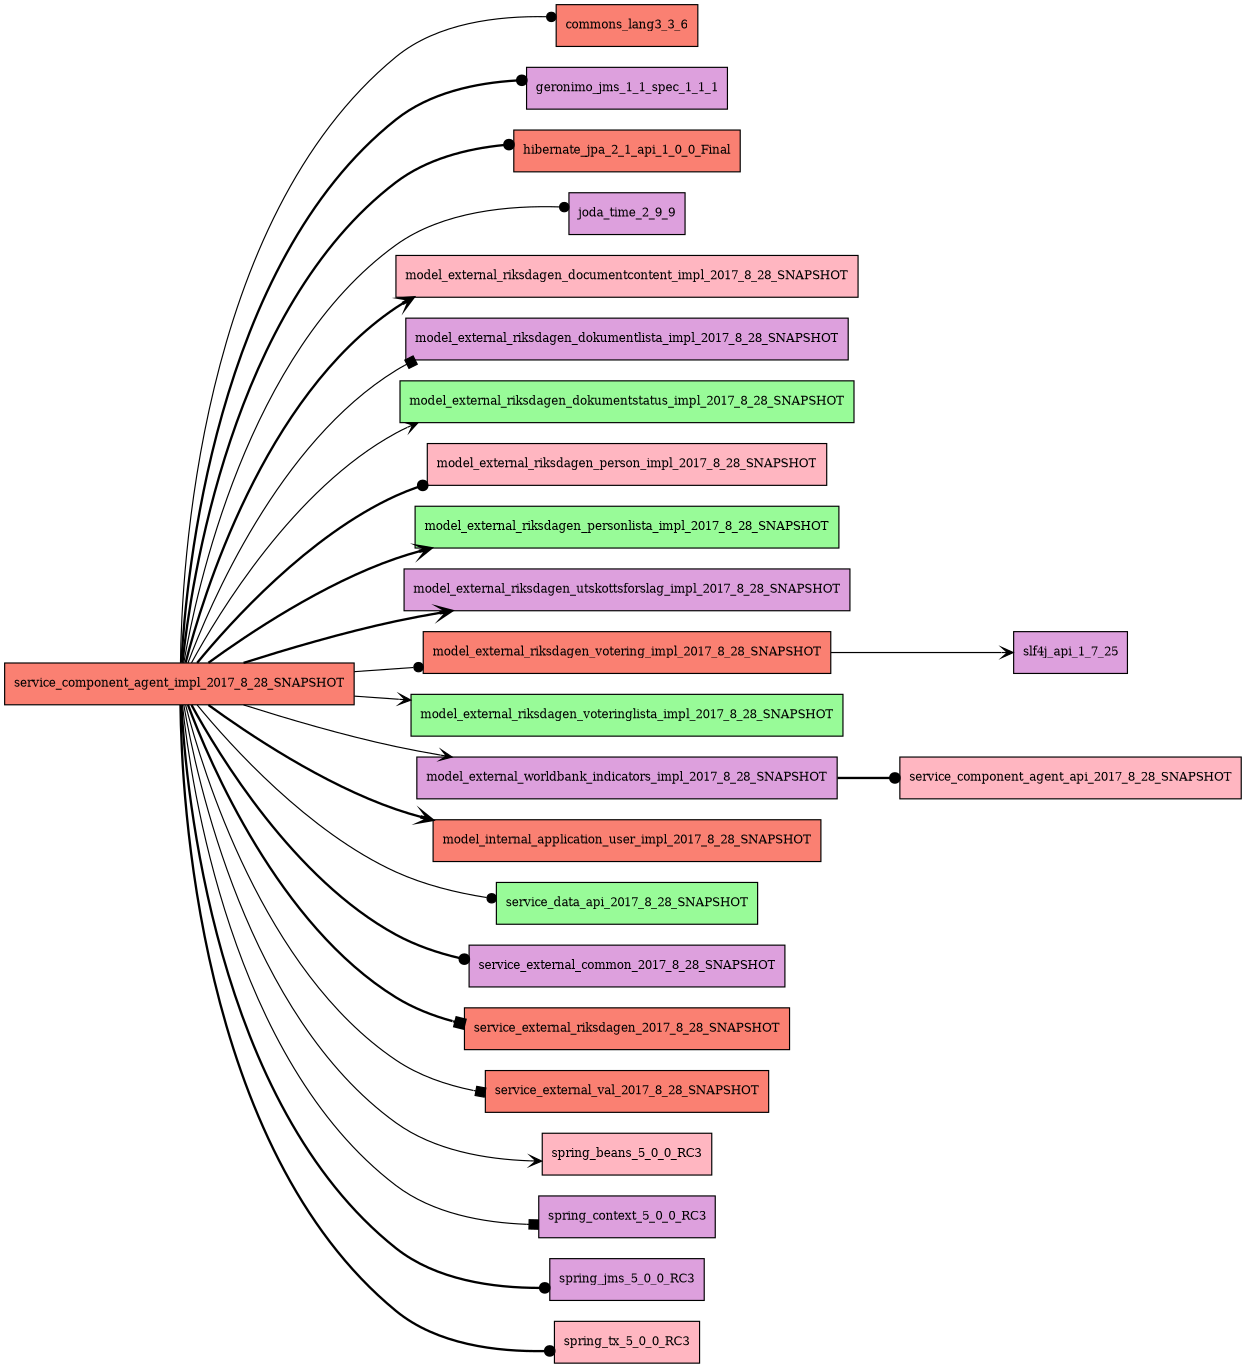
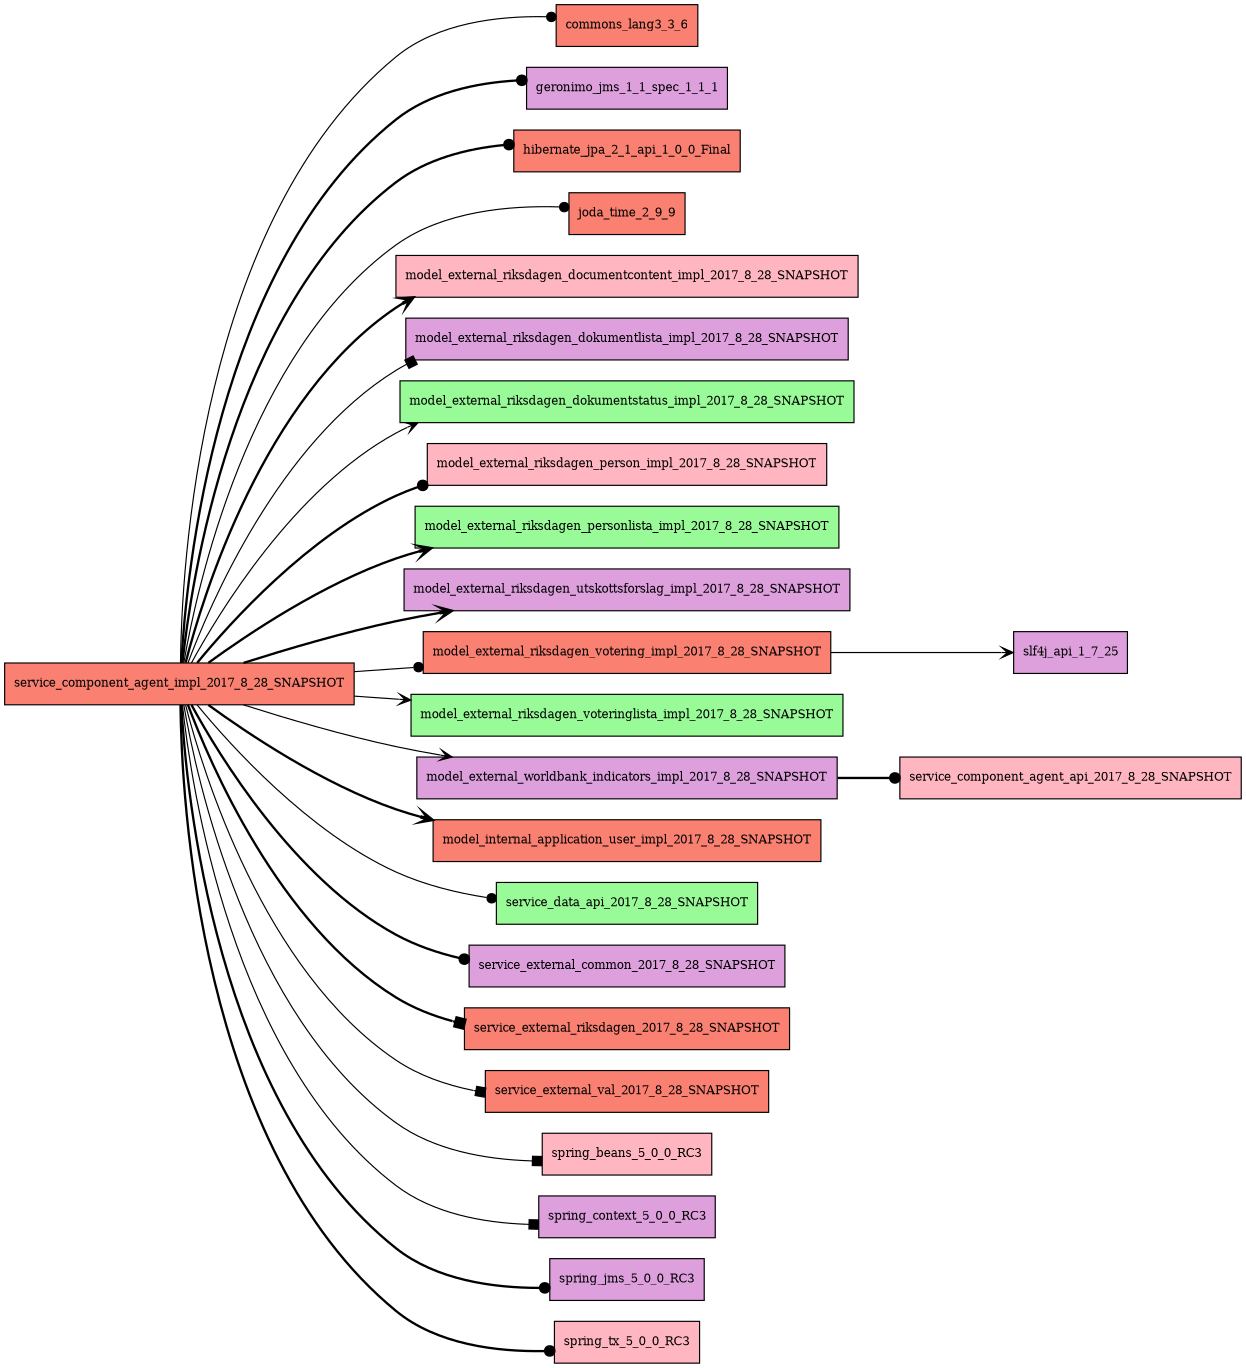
(627, 214) -> (627, 214)
(286, 996) -> (286, 996)
